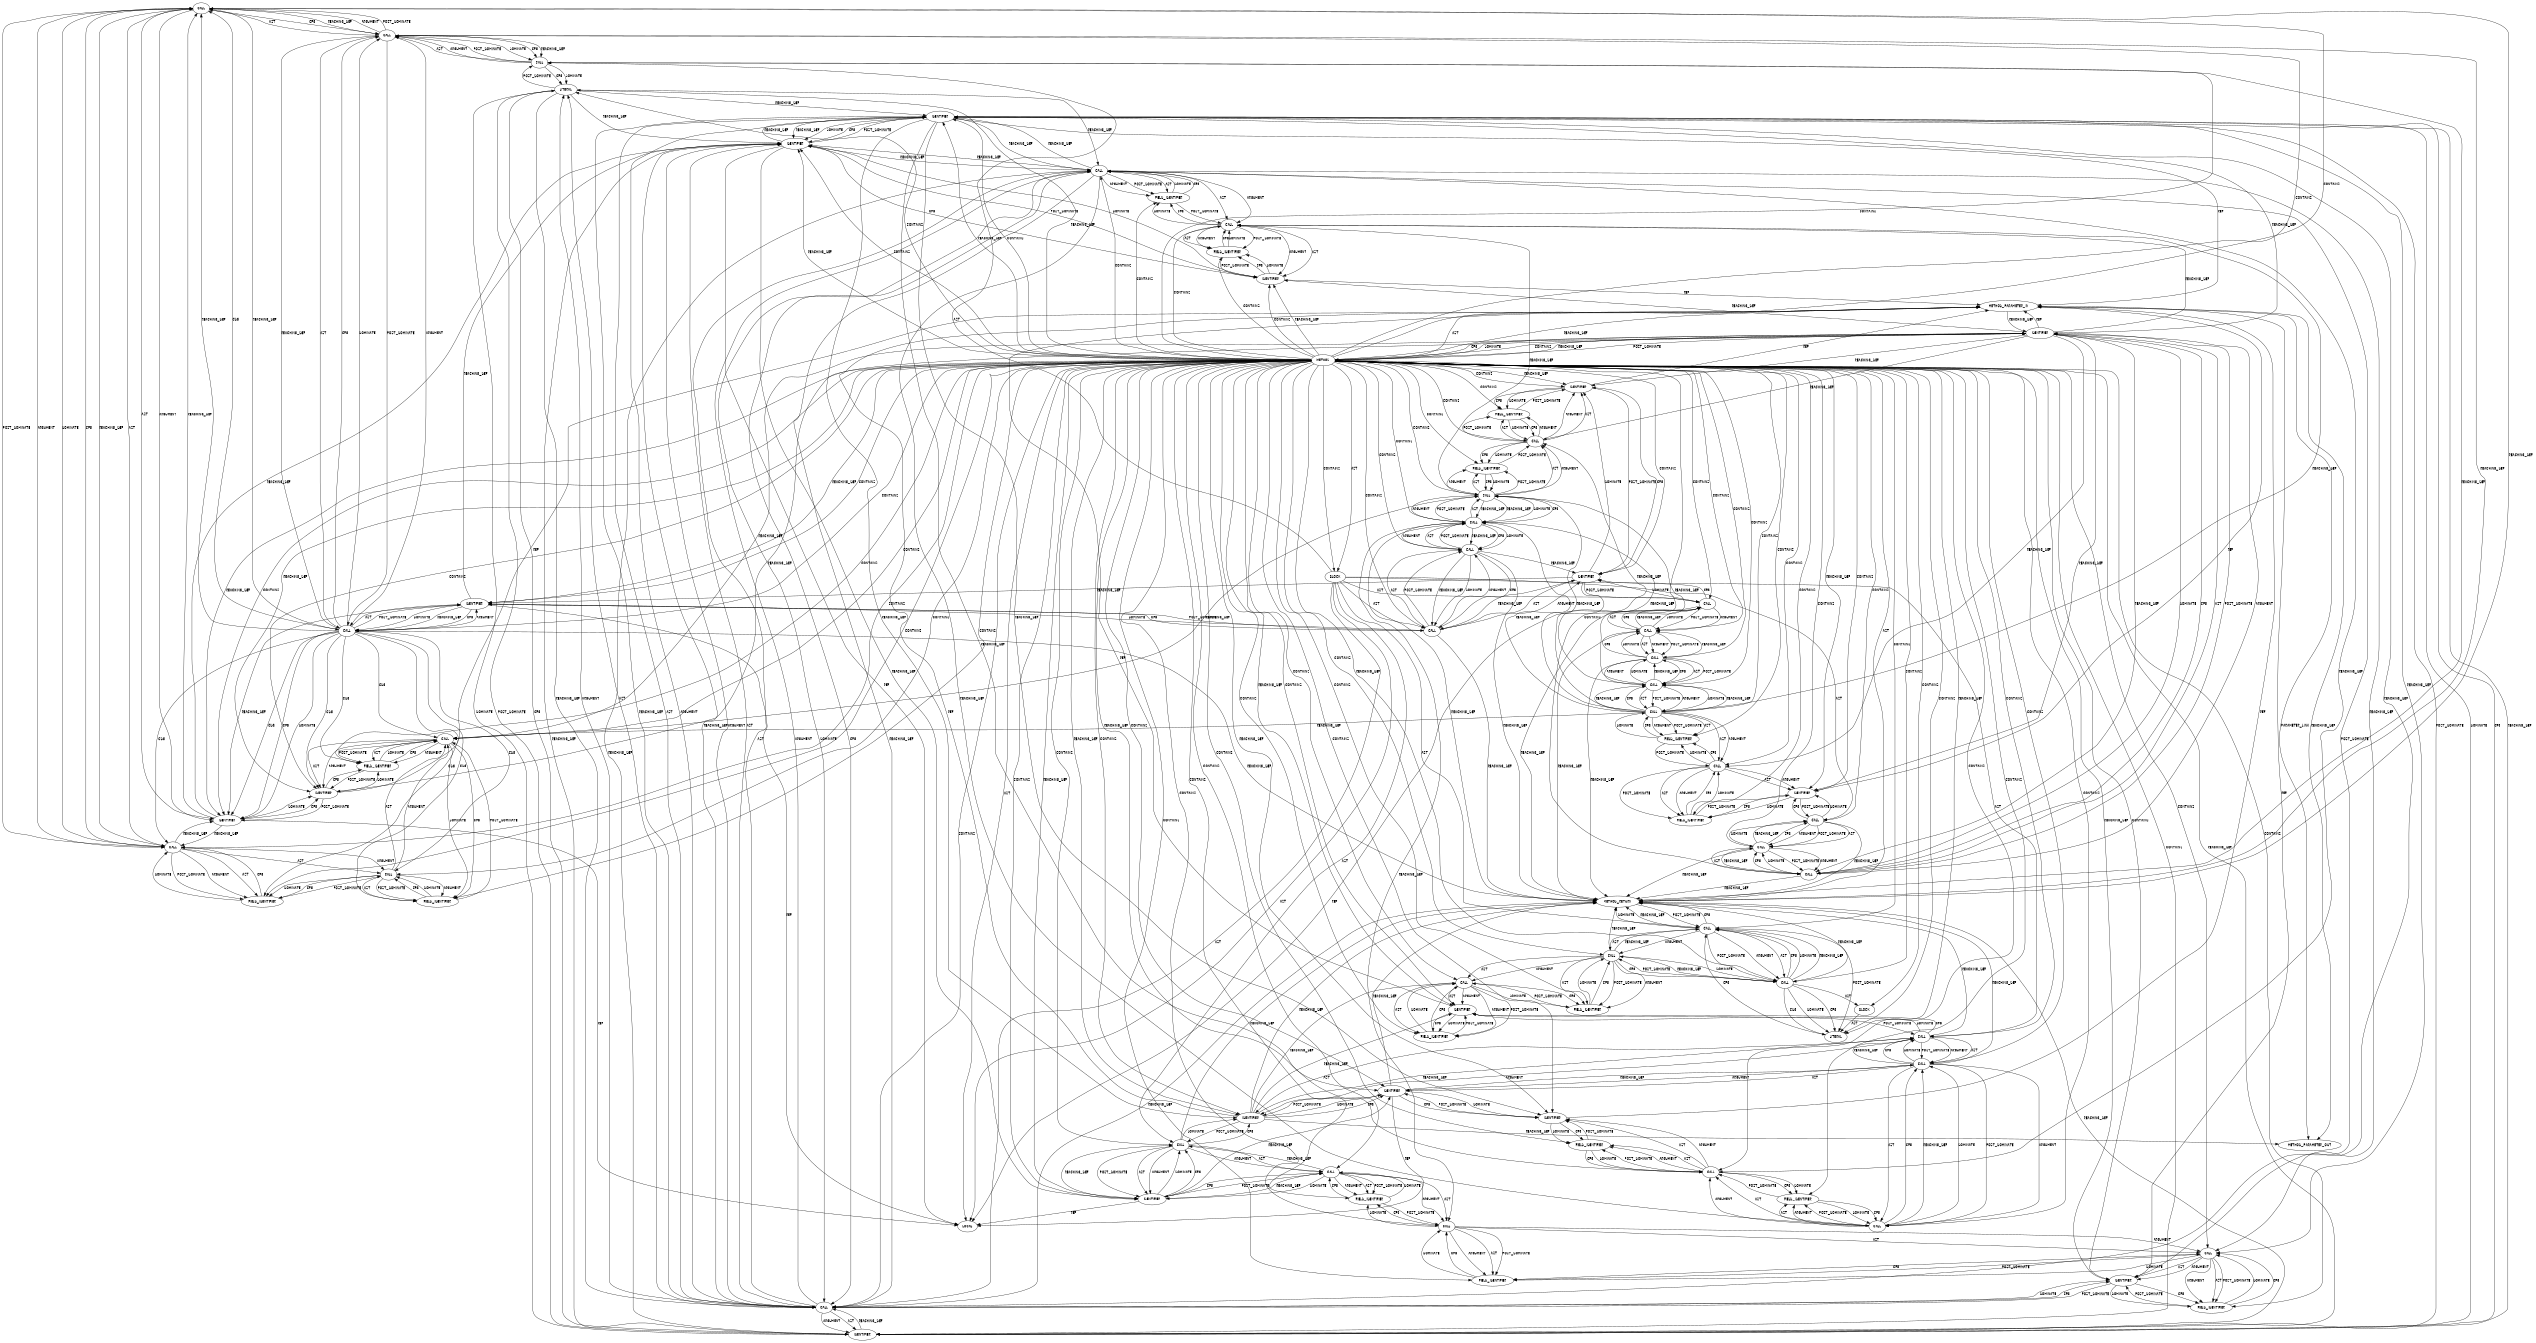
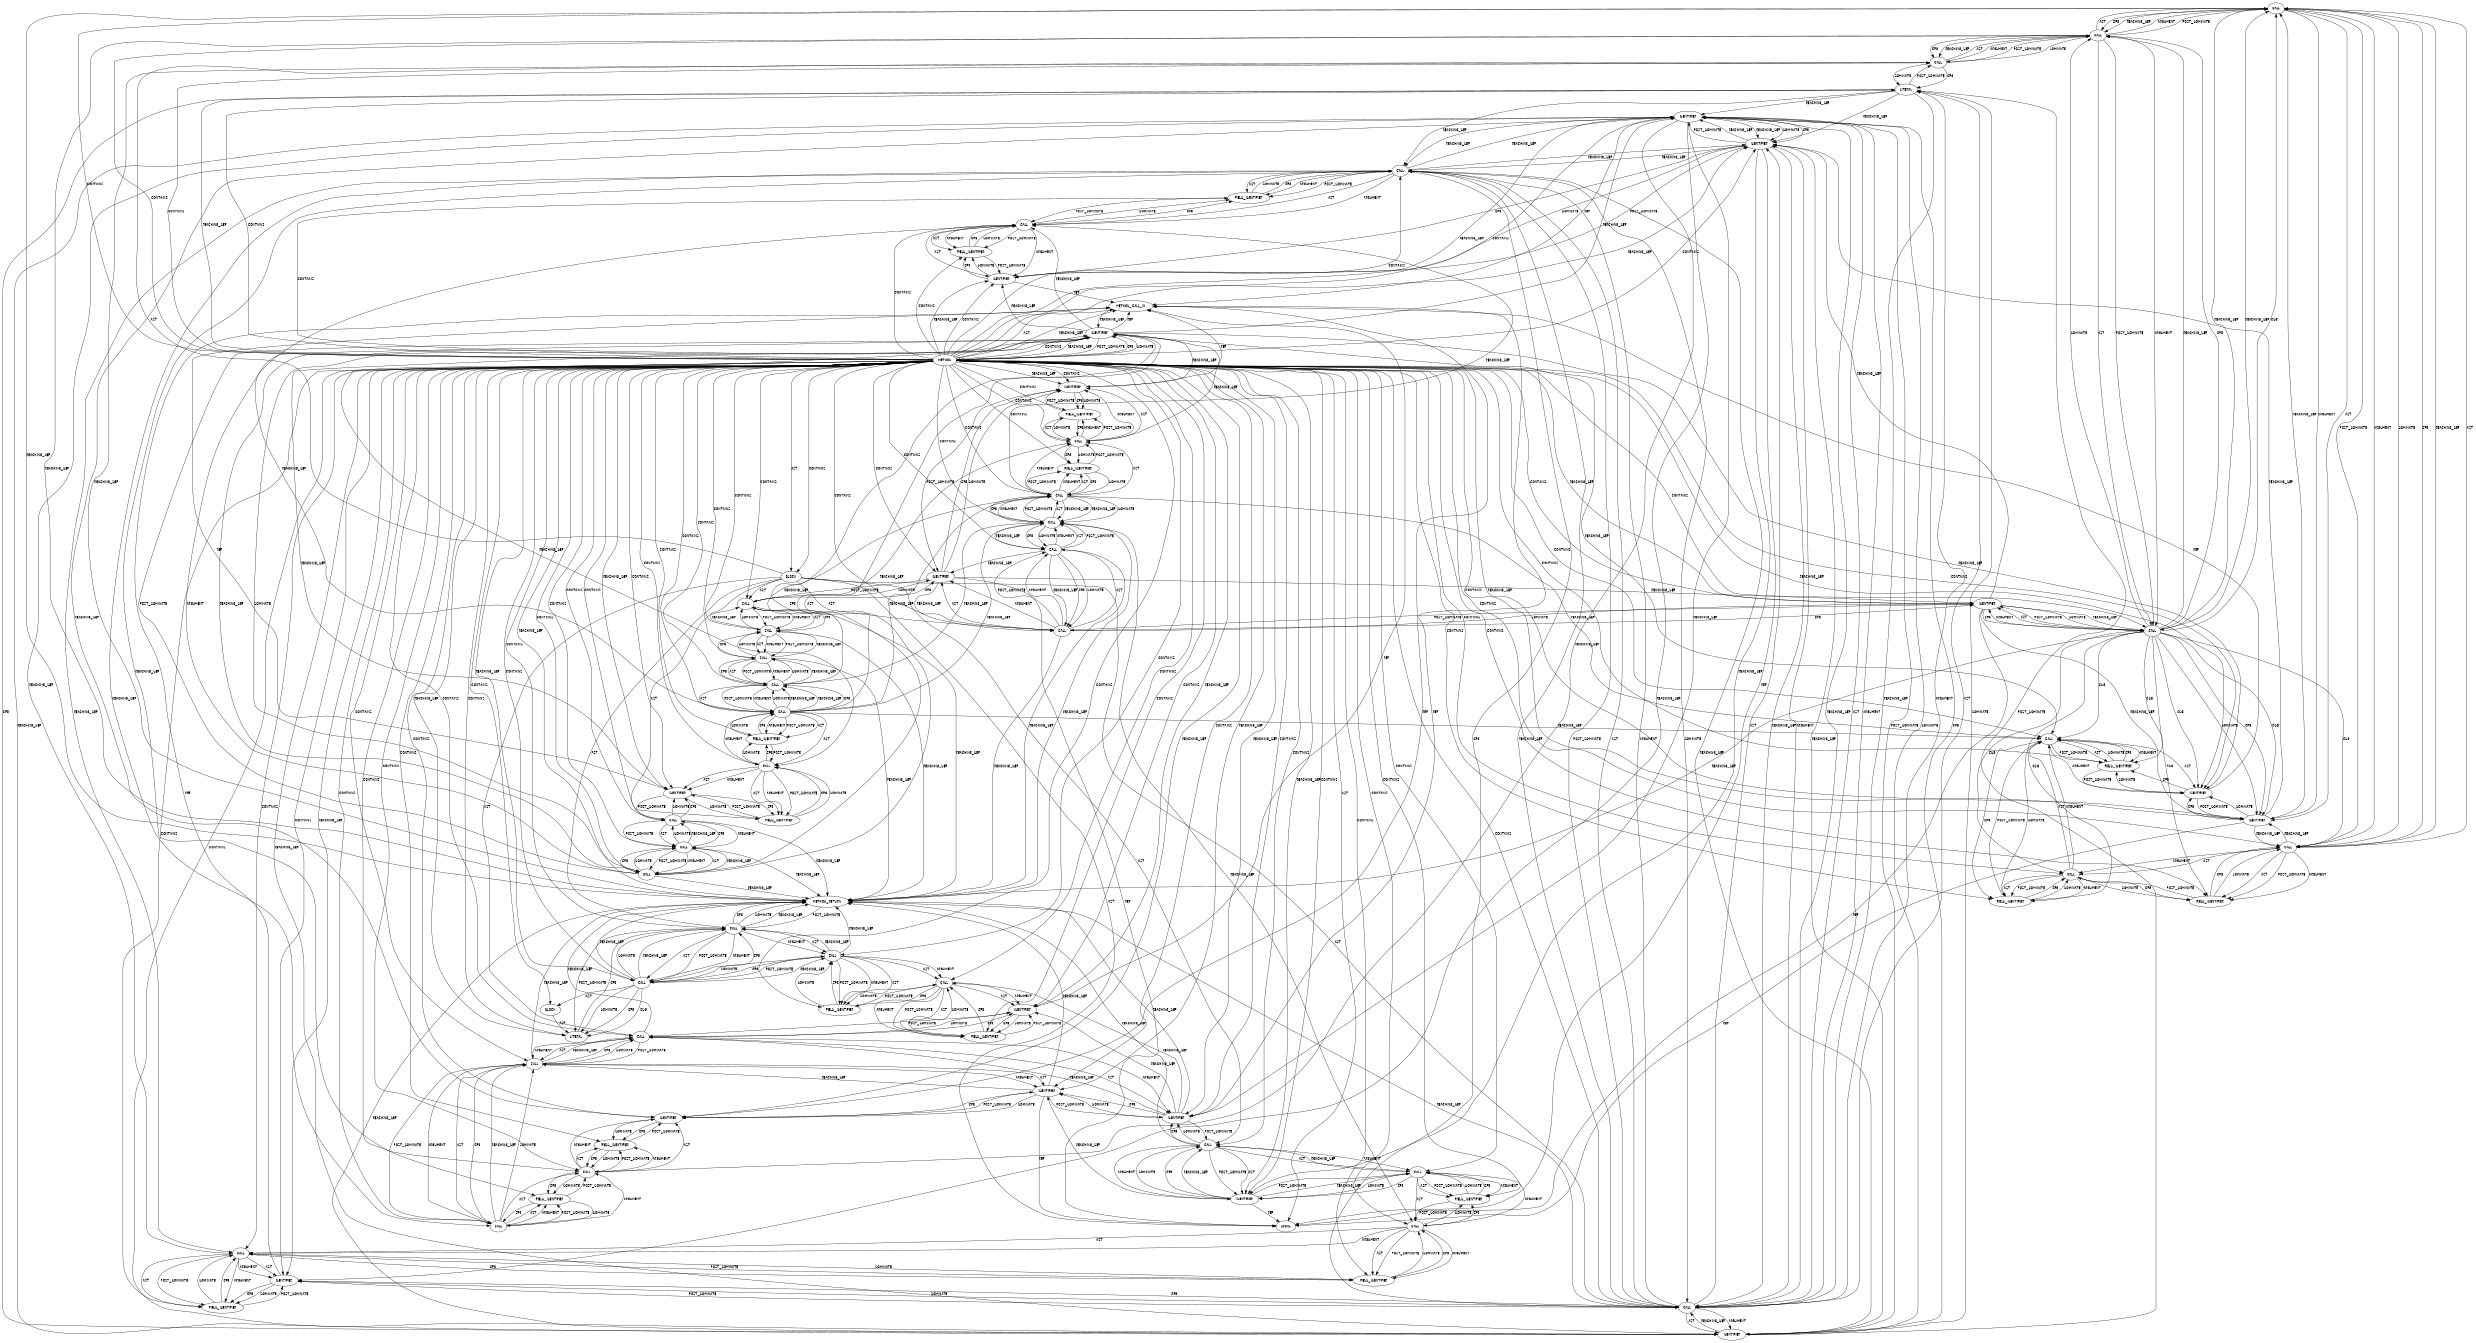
(2009, 306) -> (1131, 306)
(1886, 631) -> (531, 631)
(2310, 1145) -> none
